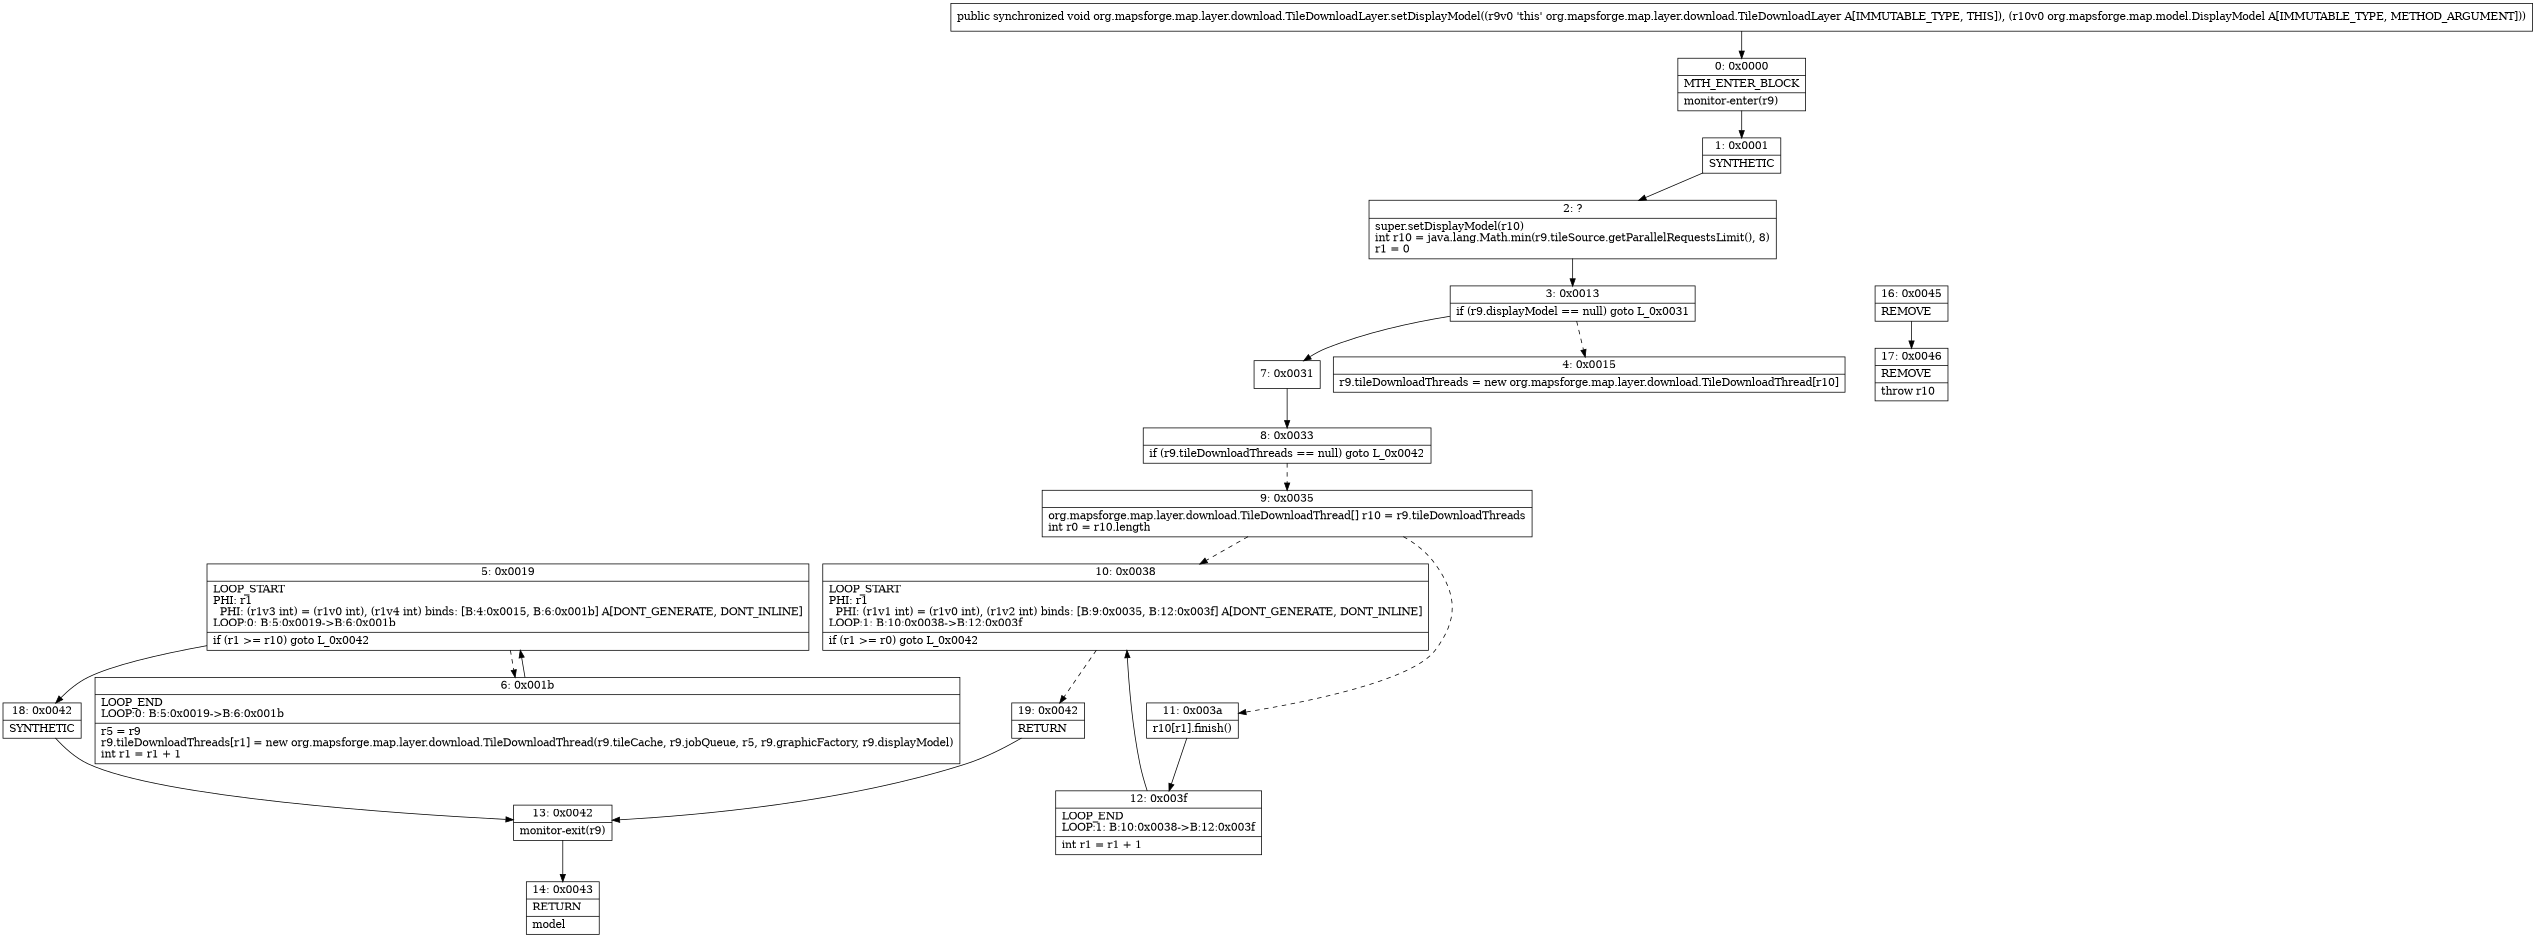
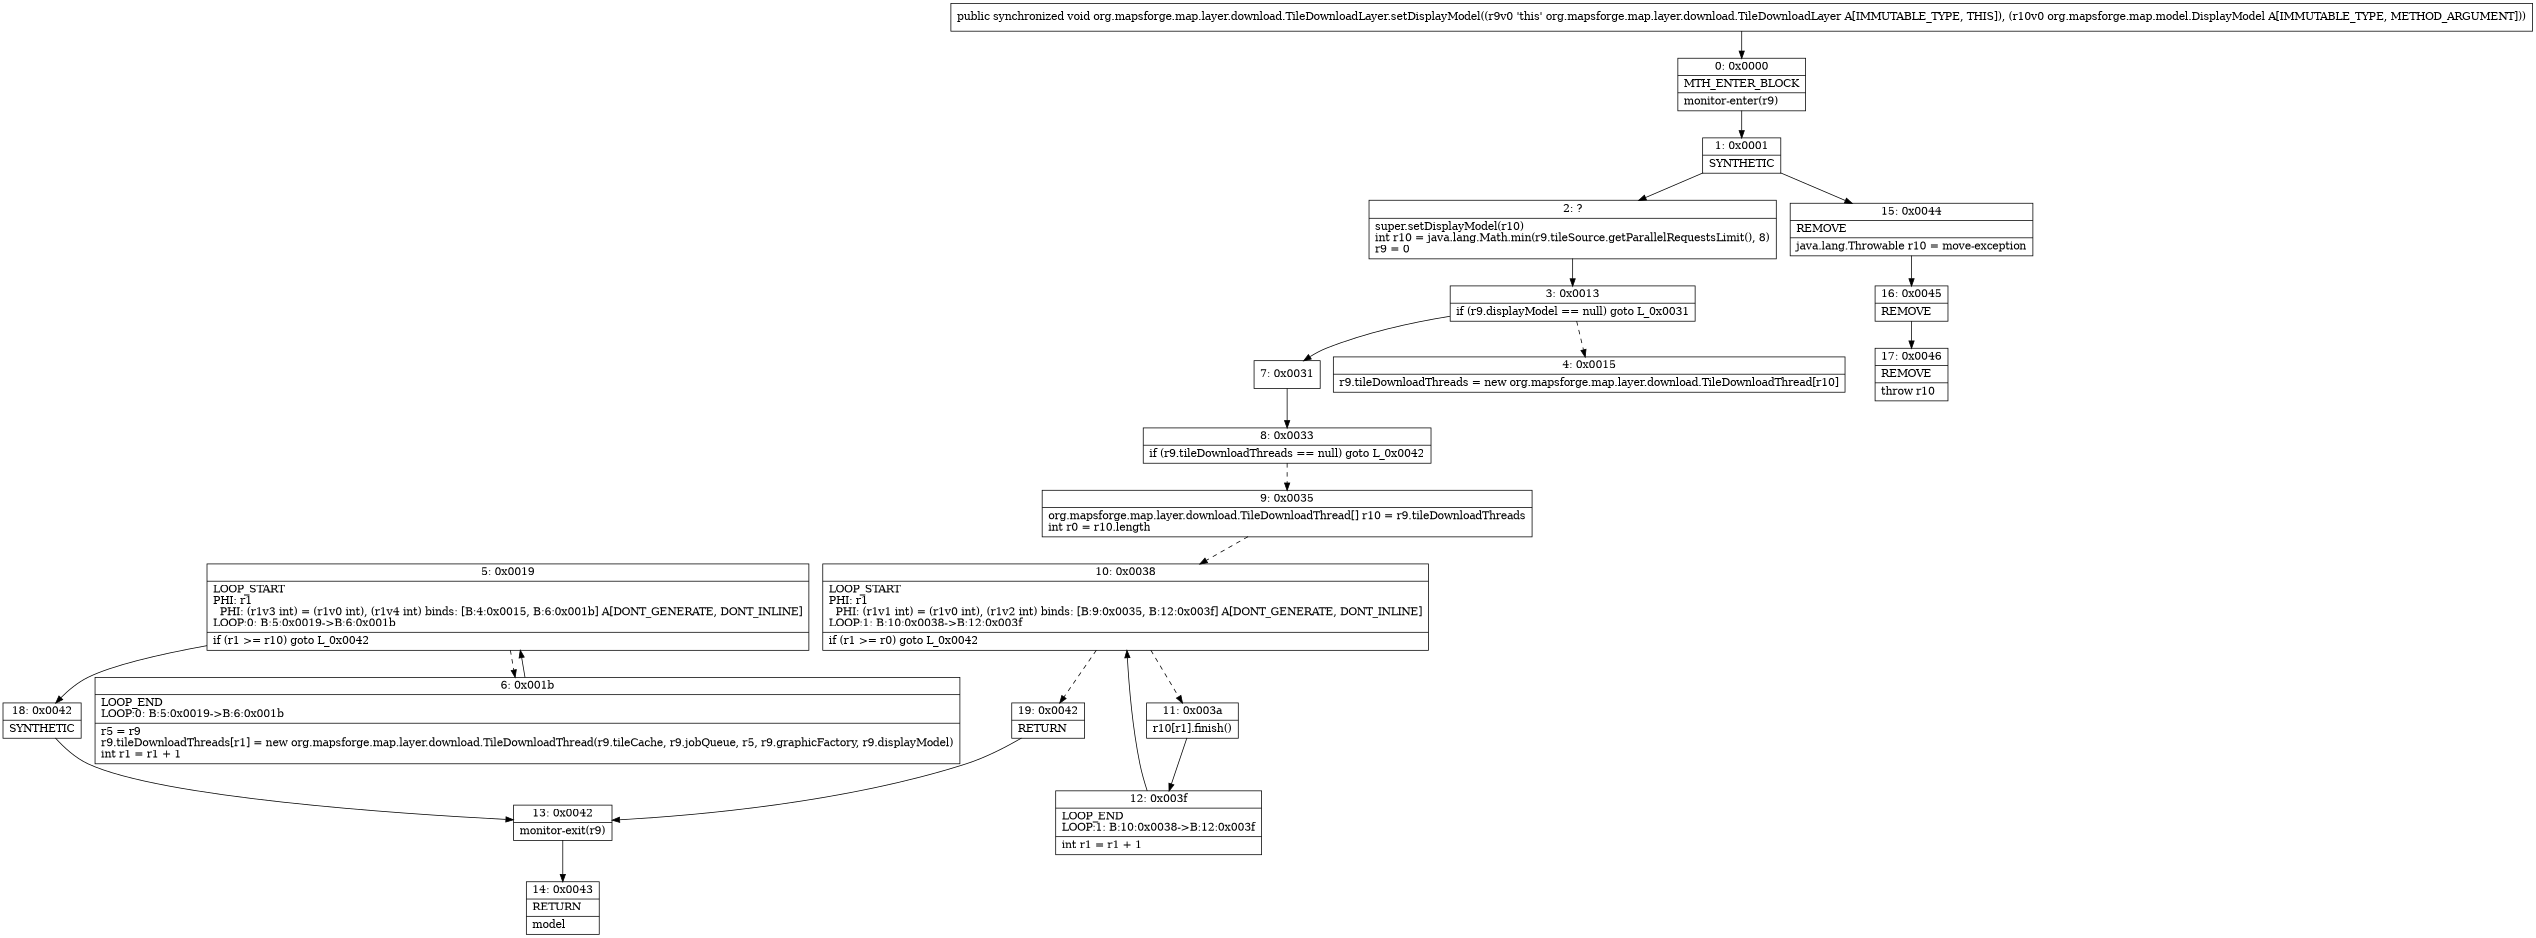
none -> (1912, 230)
(1392, 249) -> (1392, 249)
(1409, 669) -> (1165, 673)
